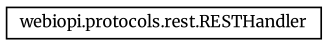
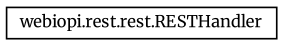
(164, 23) -> (142, 23)
